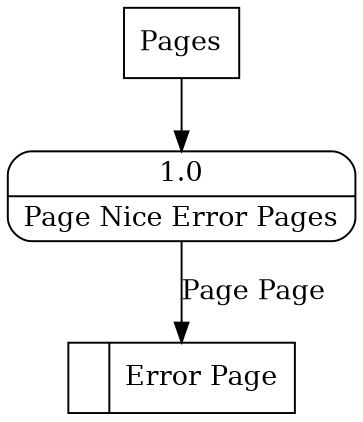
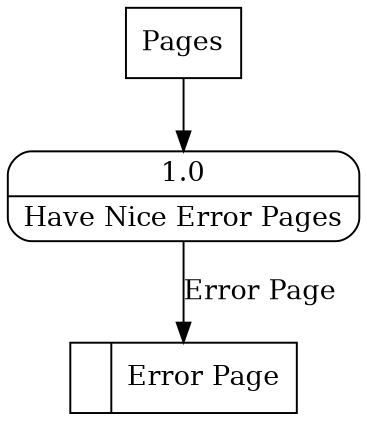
(182, 218) -> (184, 218)
(254, 292) -> (261, 292)
